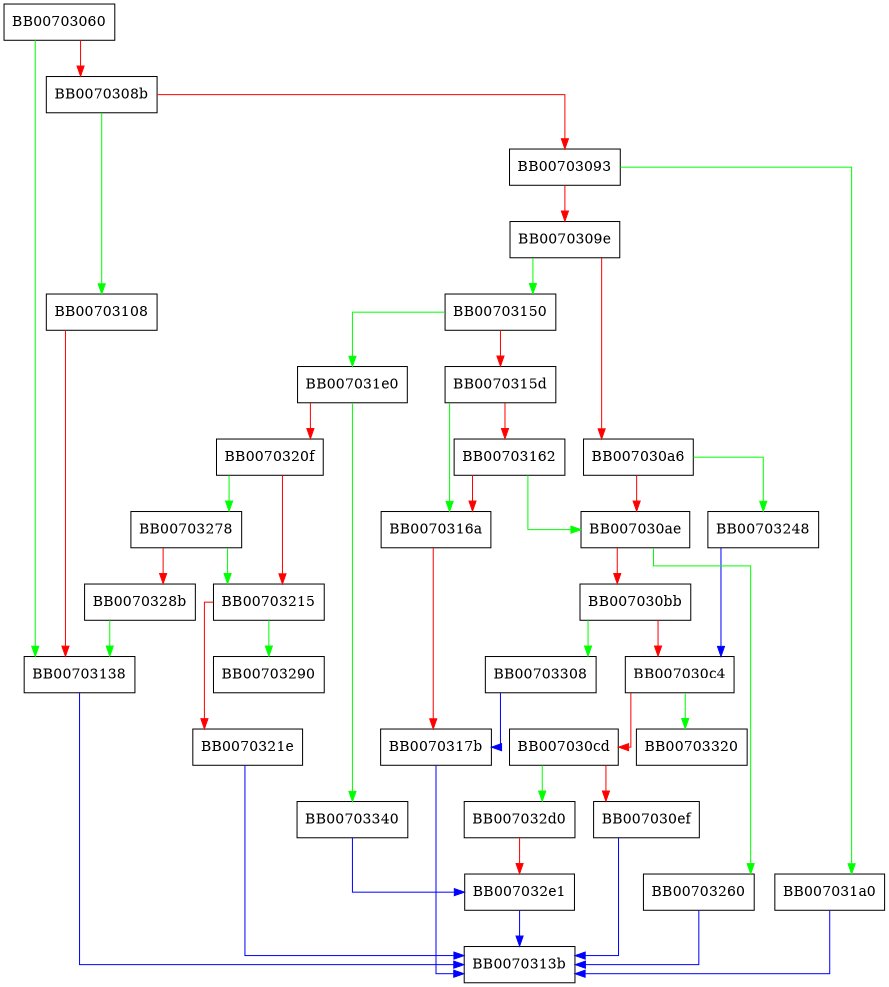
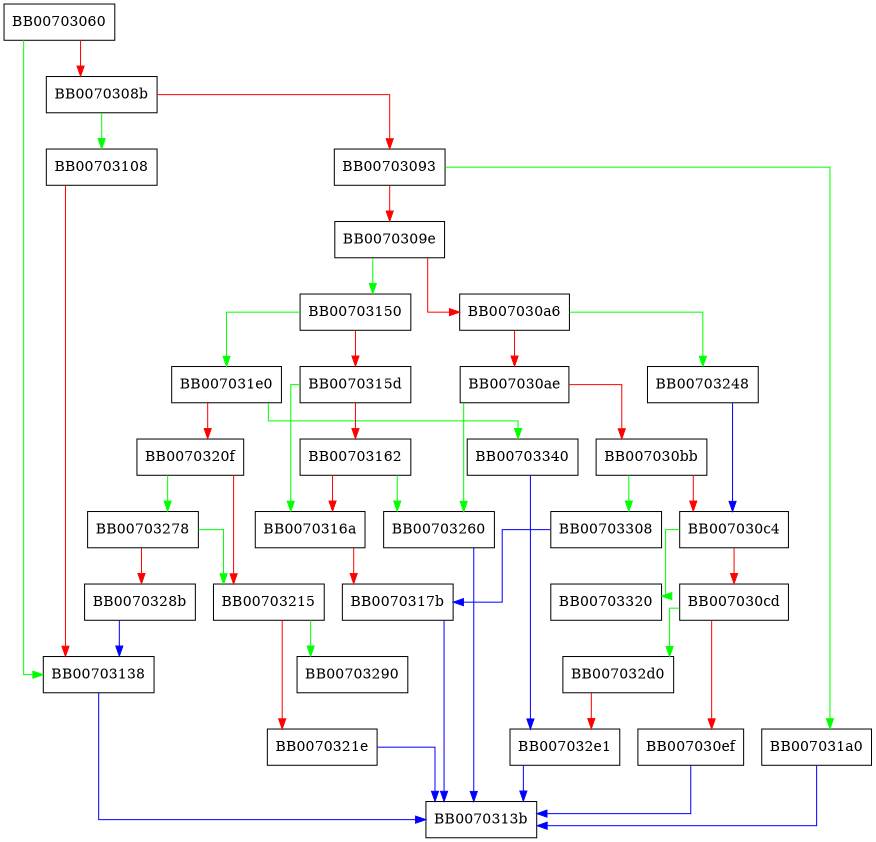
(528, 524) -> (397, 488)
(110, 633) -> (119, 633)
